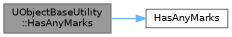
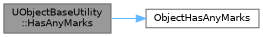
(187, 18) -> (203, 18)
